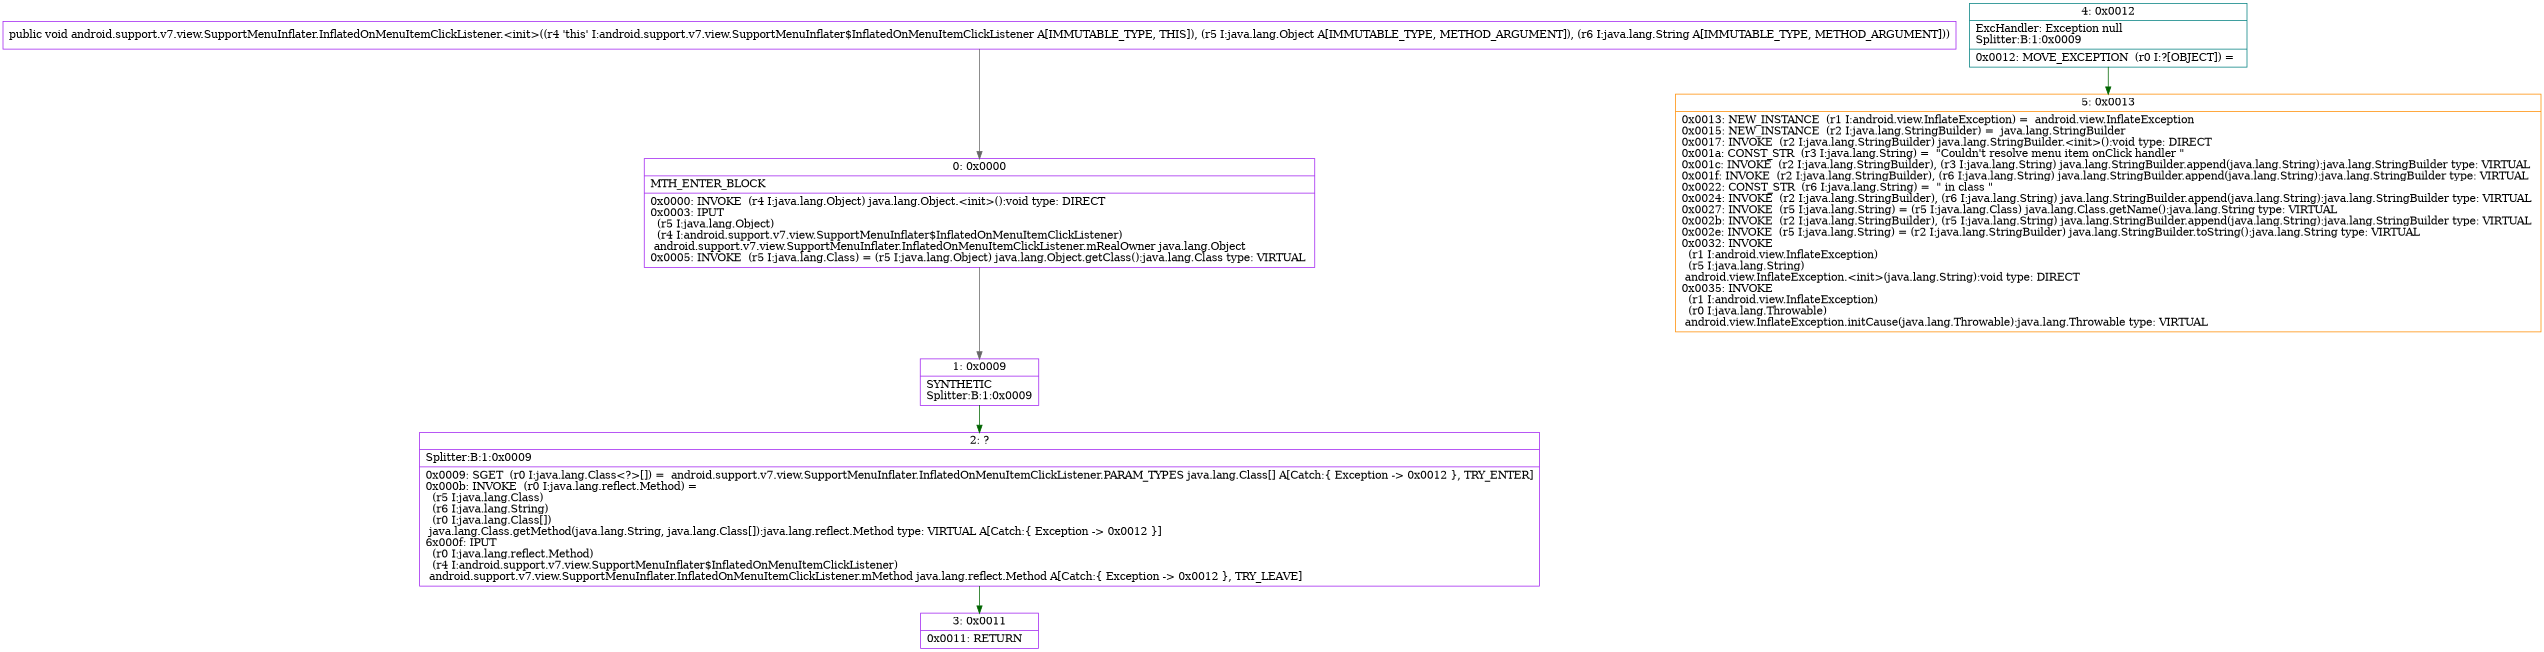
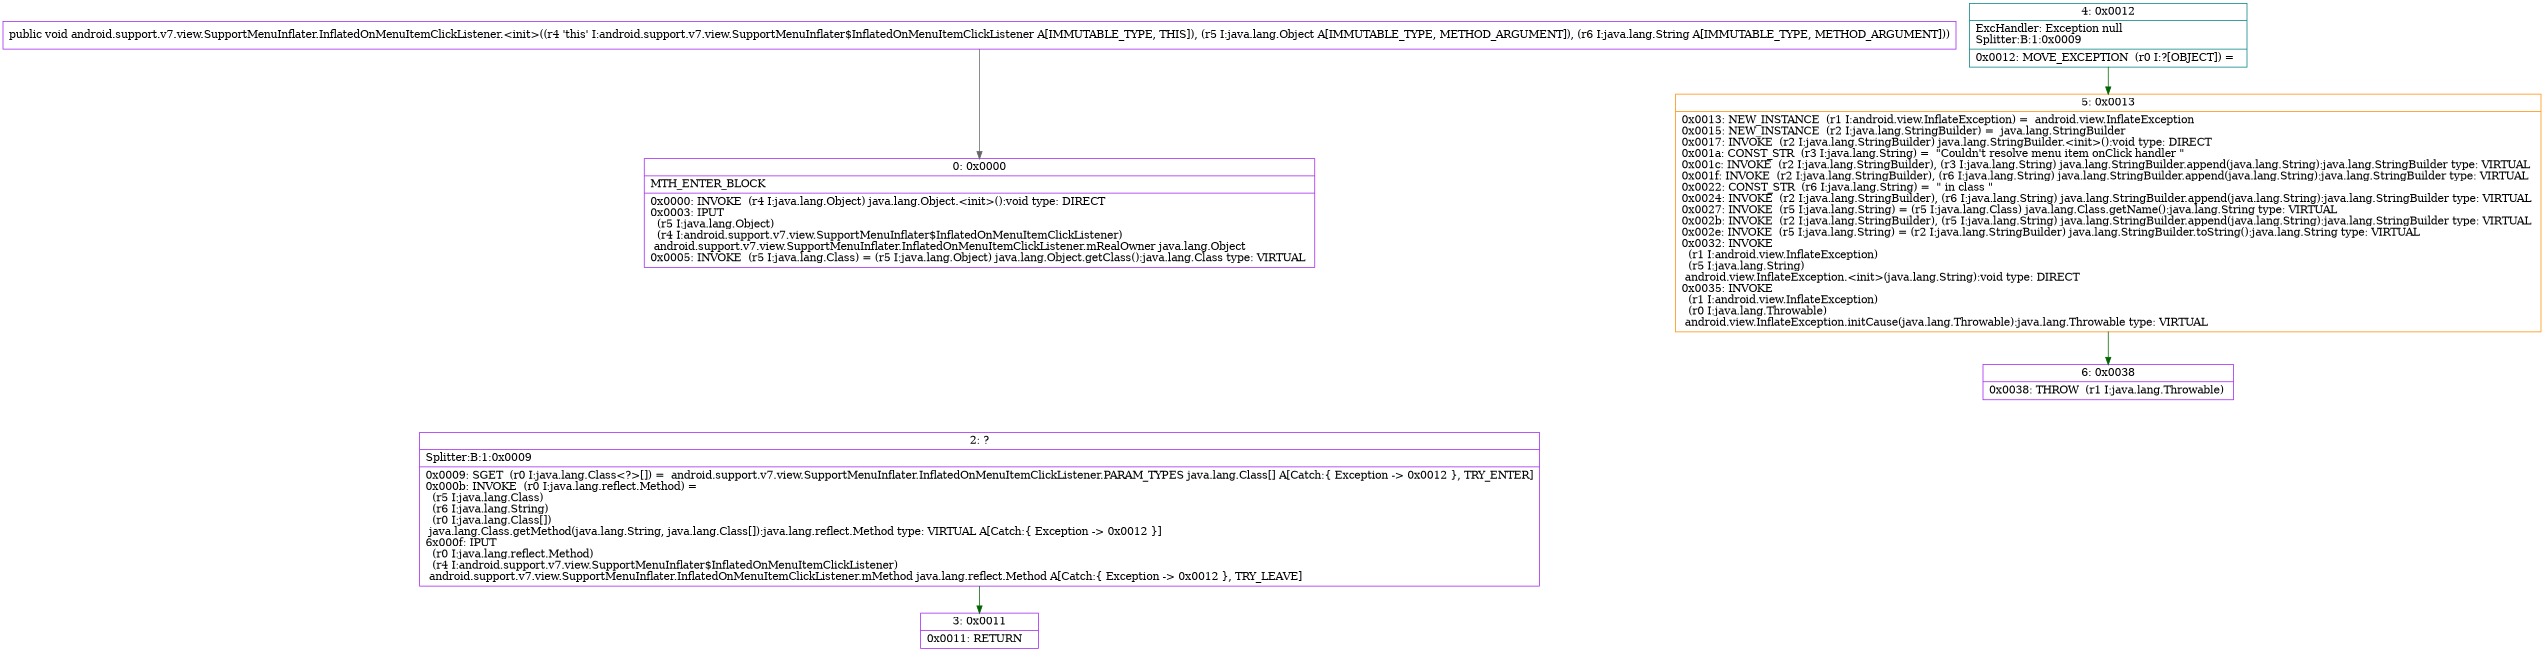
(980, 382) -> none
none -> (2108, 382)
